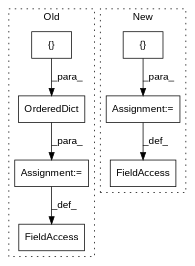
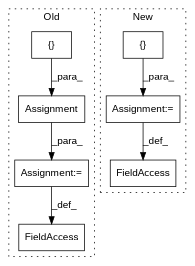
(52, 109) -> (52, 109)
